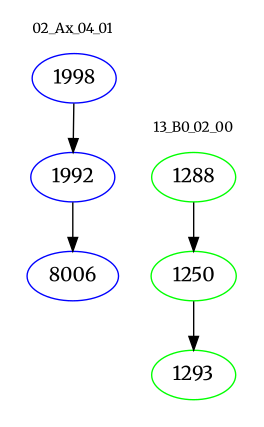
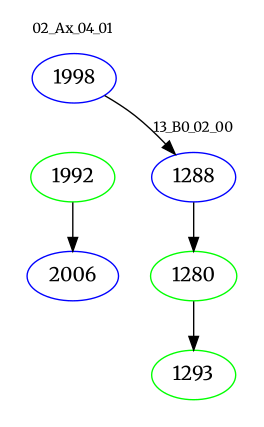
(74, 121) -> (149, 128)
(73, 177) -> (73, 177)
(194, 177) -> (194, 177)
(73, 276) -> (73, 276)
(194, 276) -> (194, 276)
